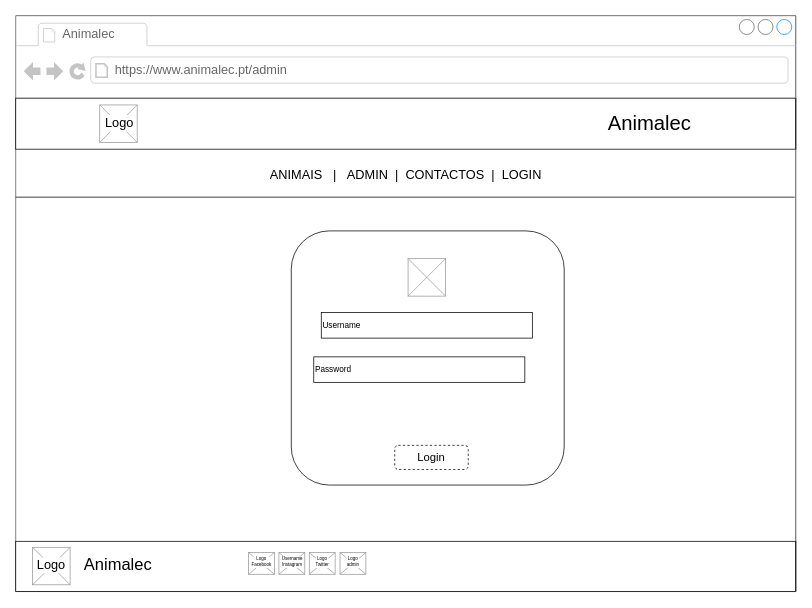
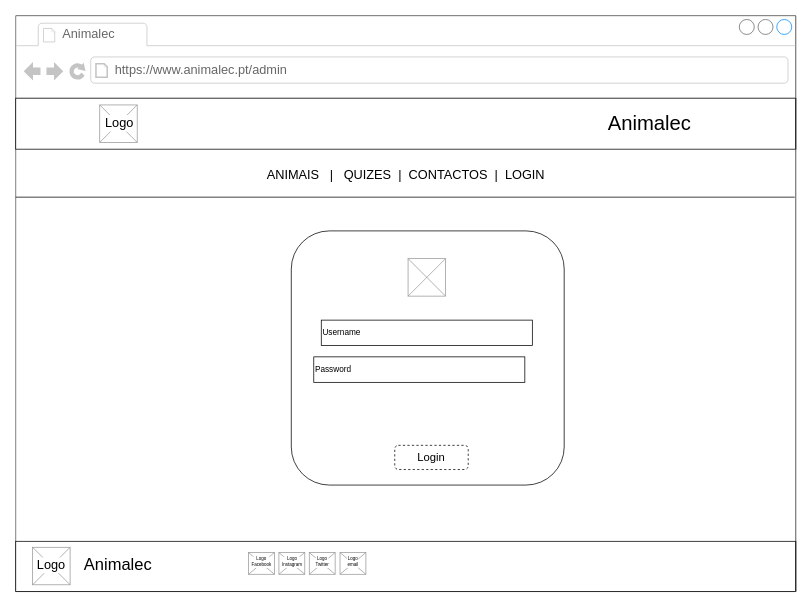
(406, 175) -> (406, 175)
(427, 325) -> (427, 333)
(293, 562) -> (293, 562)
(353, 562) -> (353, 562)
